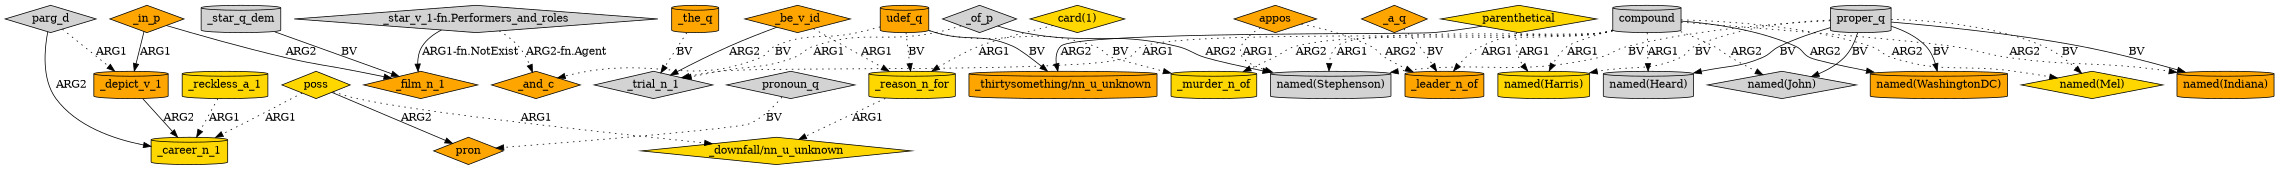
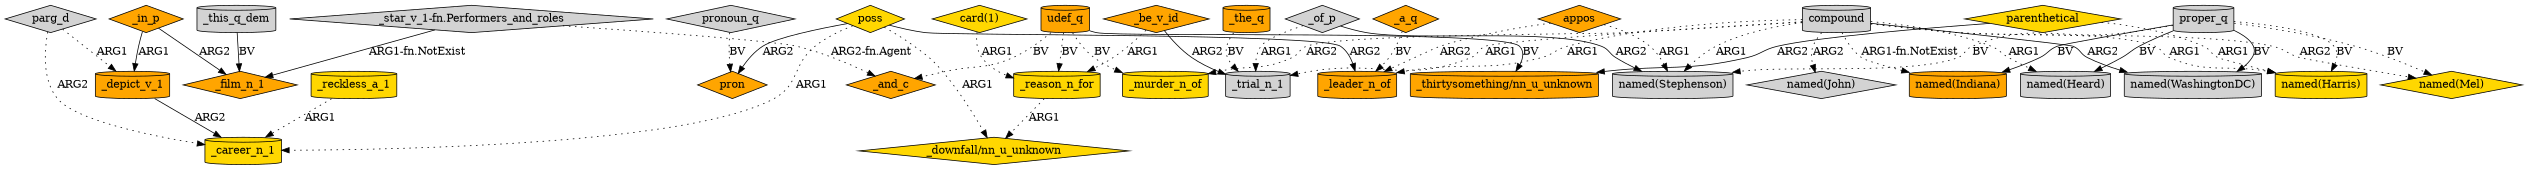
(241, 19) -> (236, 19)
none -> (1031, 35)
(2025, 52) -> (1910, 52)
(1844, 58) -> none
(653, 85) -> (1258, 85)
(1939, 85) -> (2193, 85)
(67, 110) -> (91, 118)
